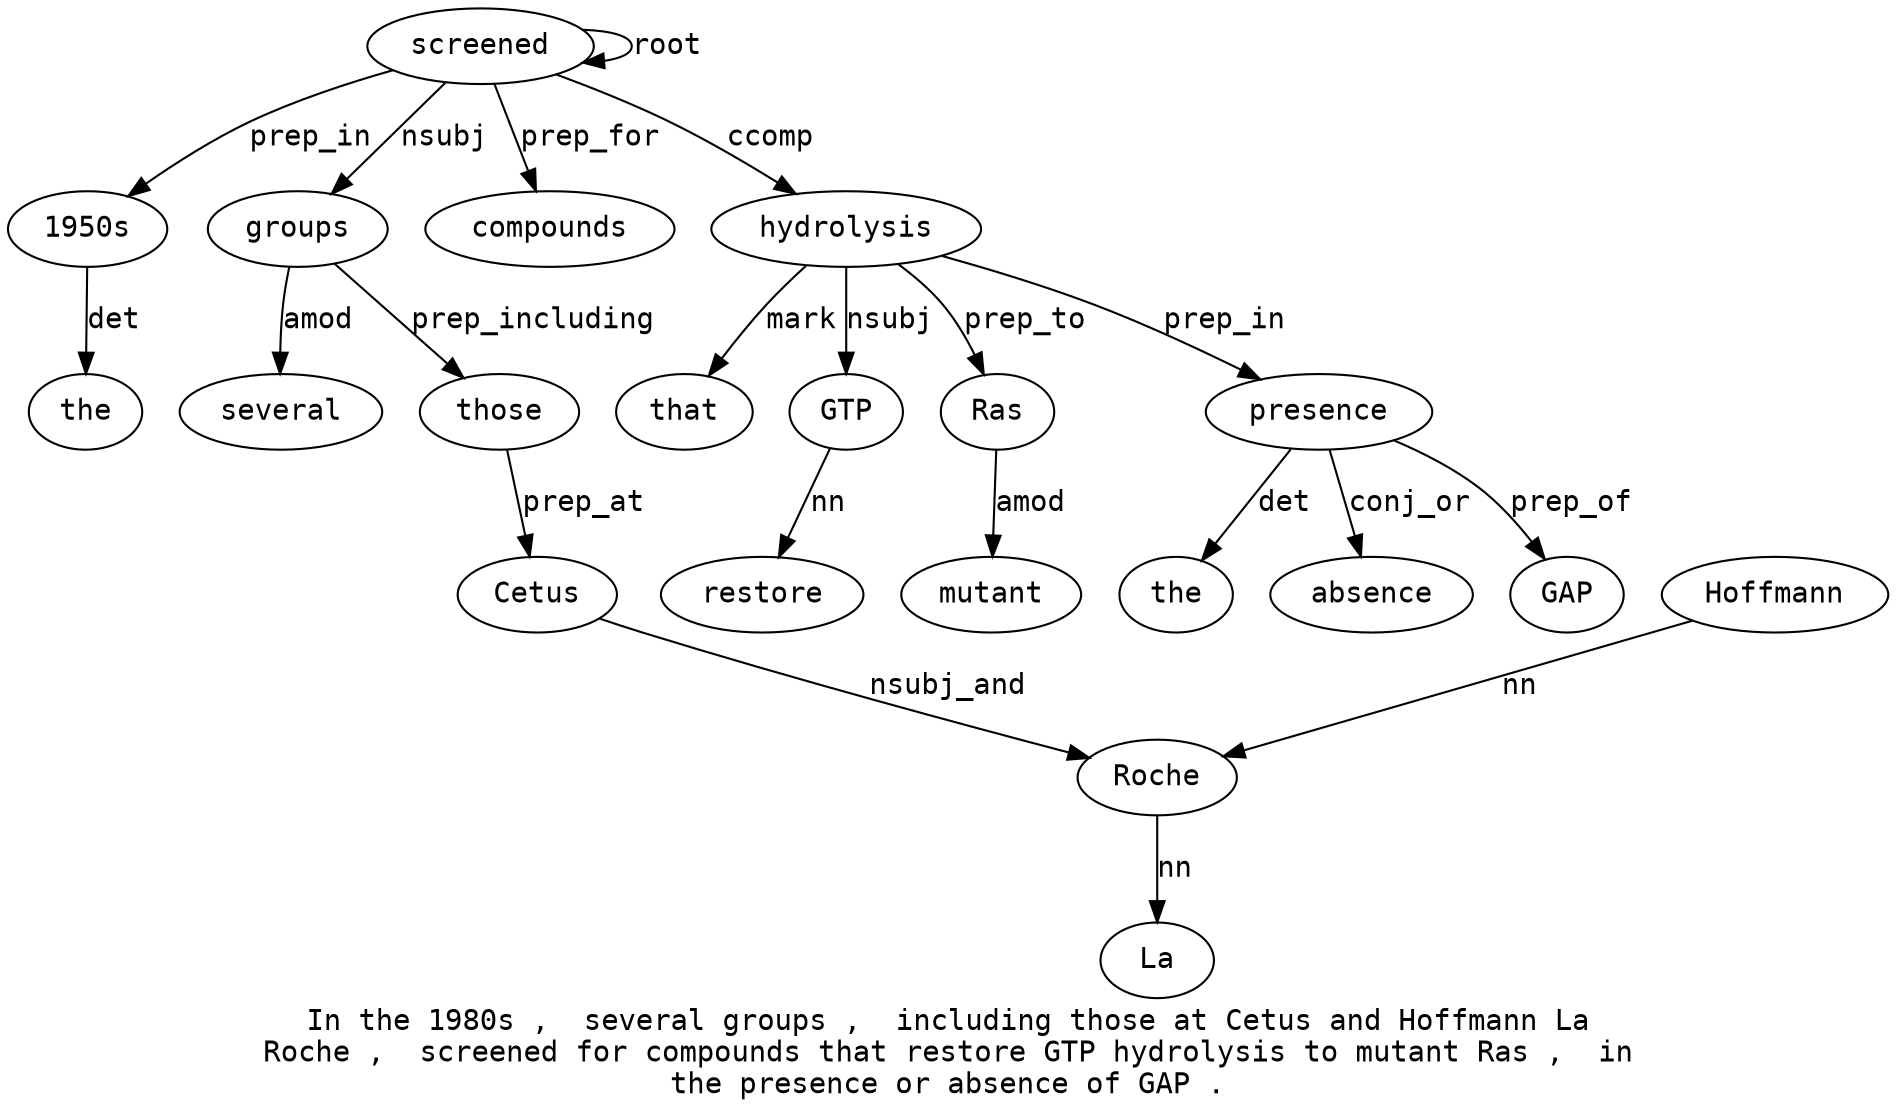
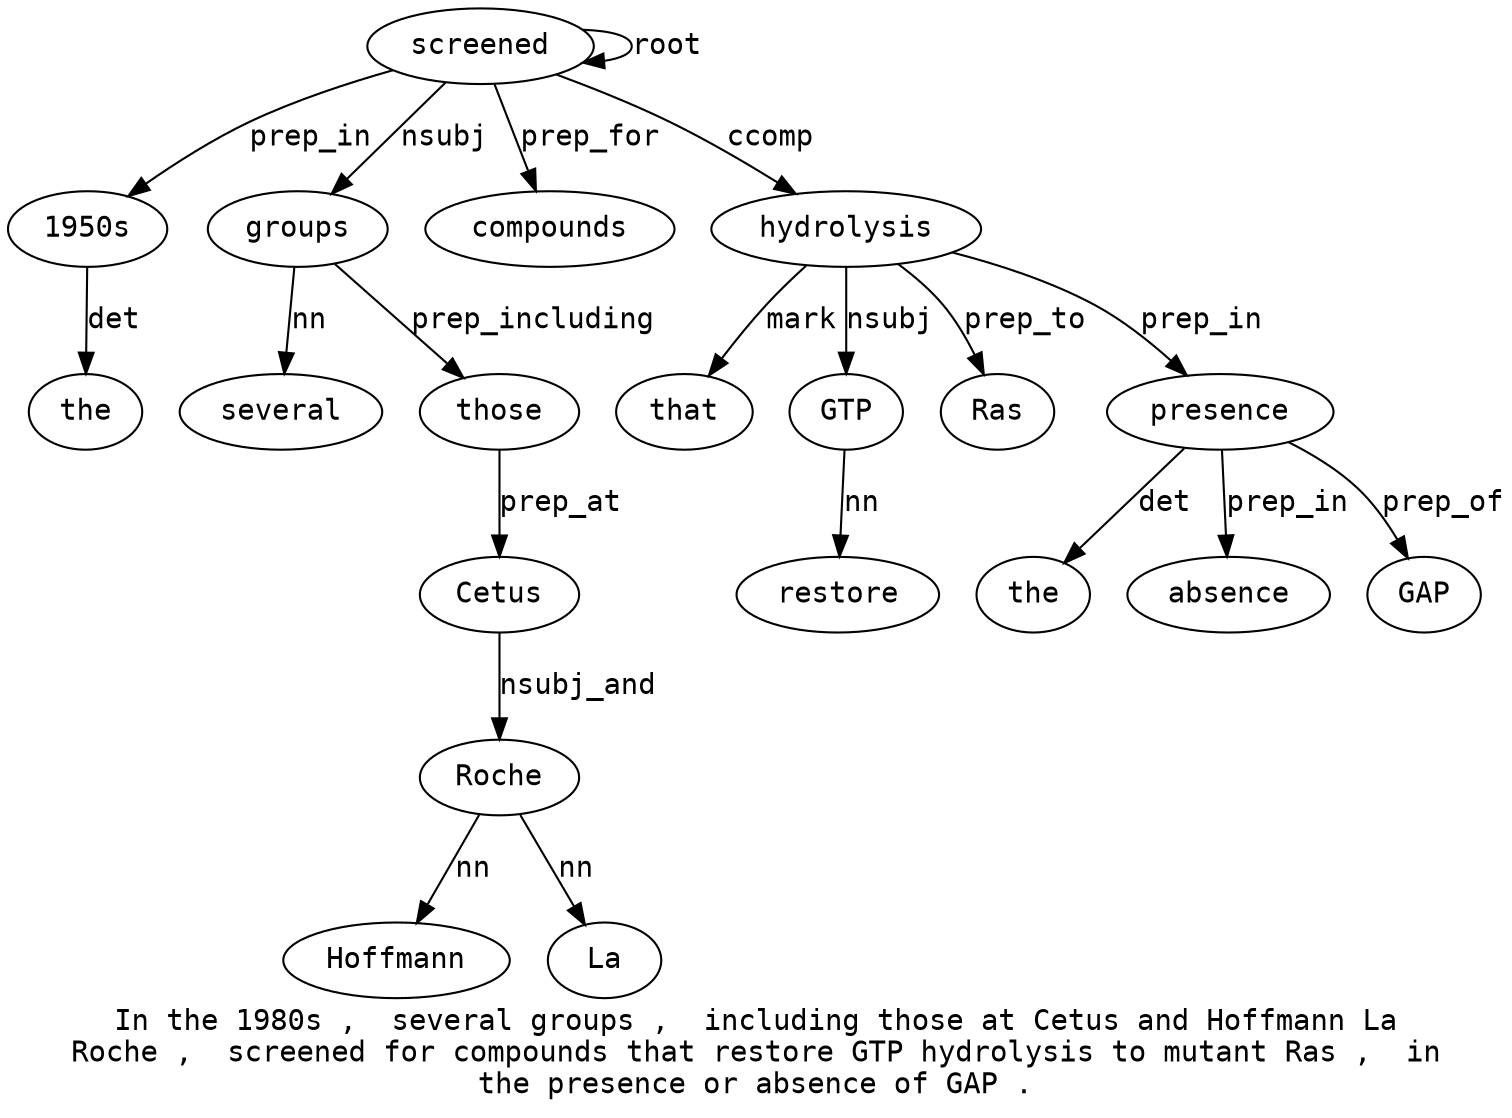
(319, 320) -> (309, 320)
(1409, 503) -> (1288, 503)
(991, 595) -> none
(1468, 686) -> (453, 860)
